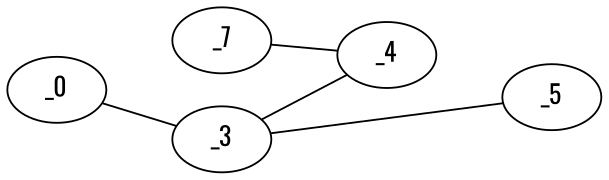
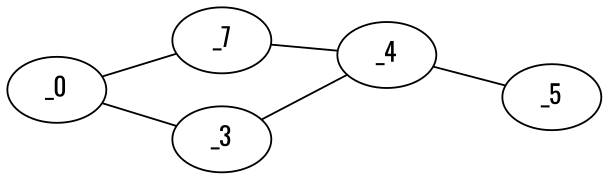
none -> (140, 65)
(387, 118) -> (469, 76)
